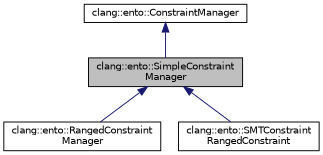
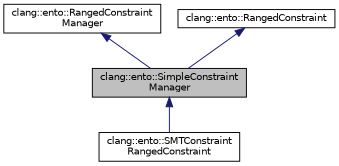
(166, 13) -> (256, 19)
(120, 107) -> (130, 54)
